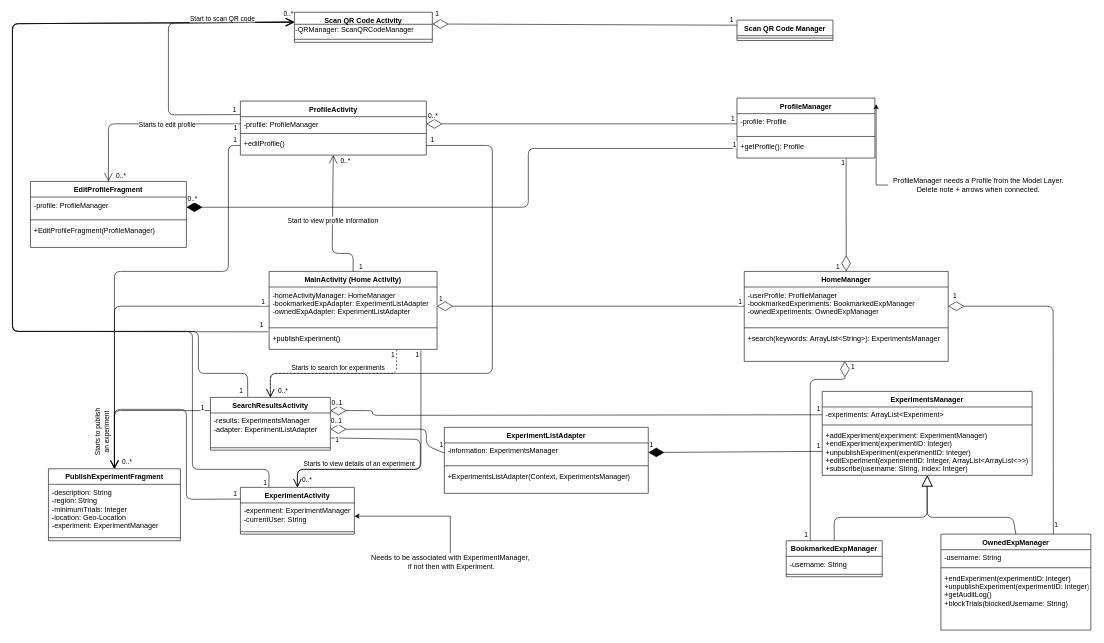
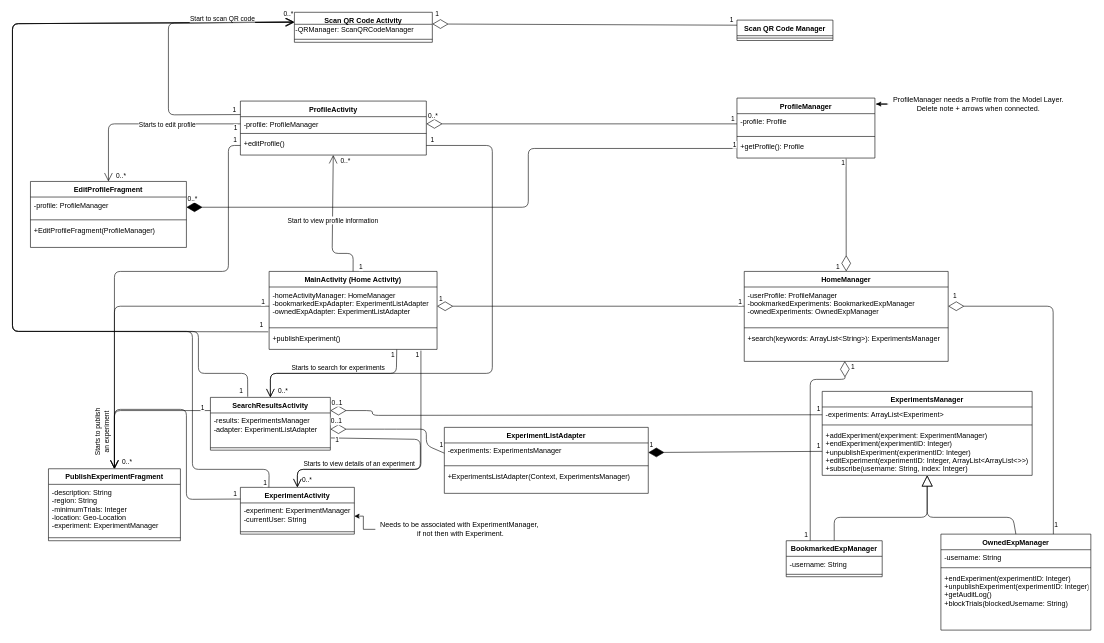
(978, 185) -> (978, 104)
(397, 361) -> (397, 361)
(507, 451) -> (508, 451)
(450, 563) -> (459, 530)
